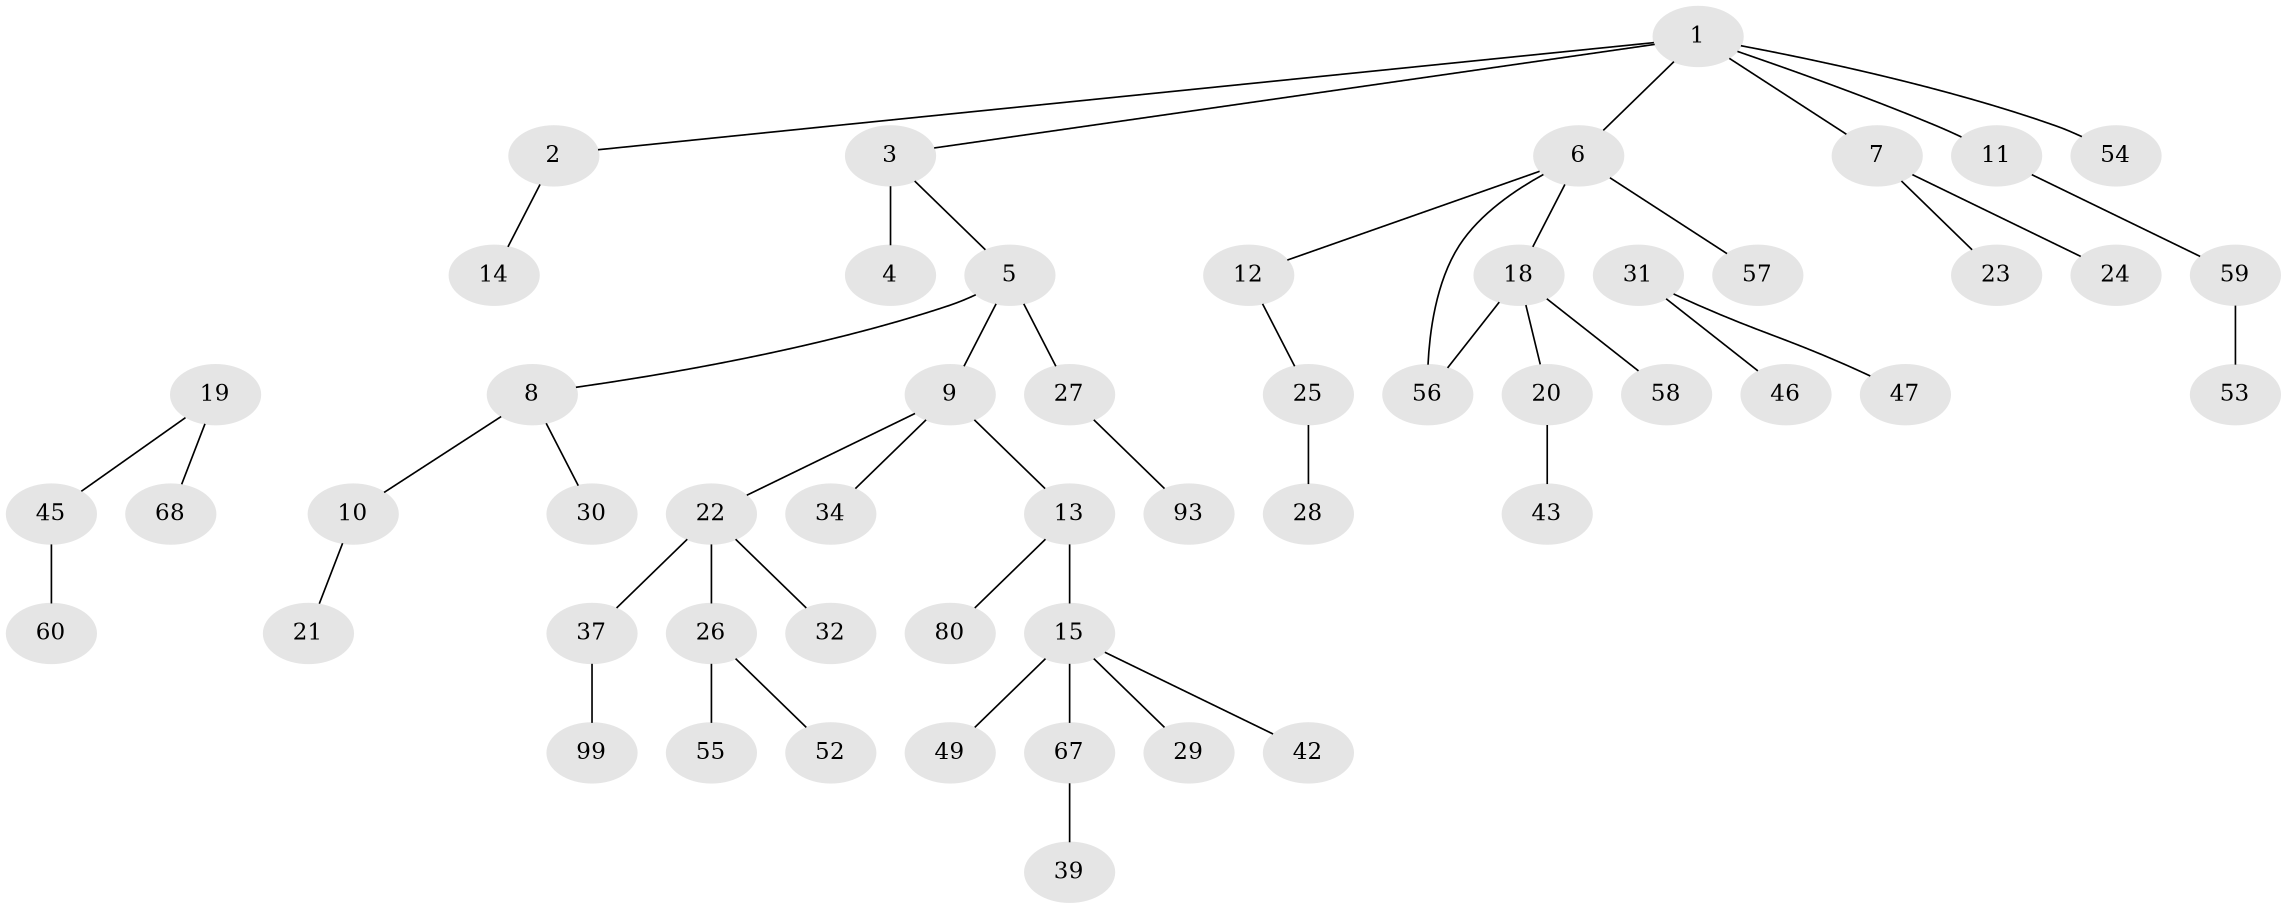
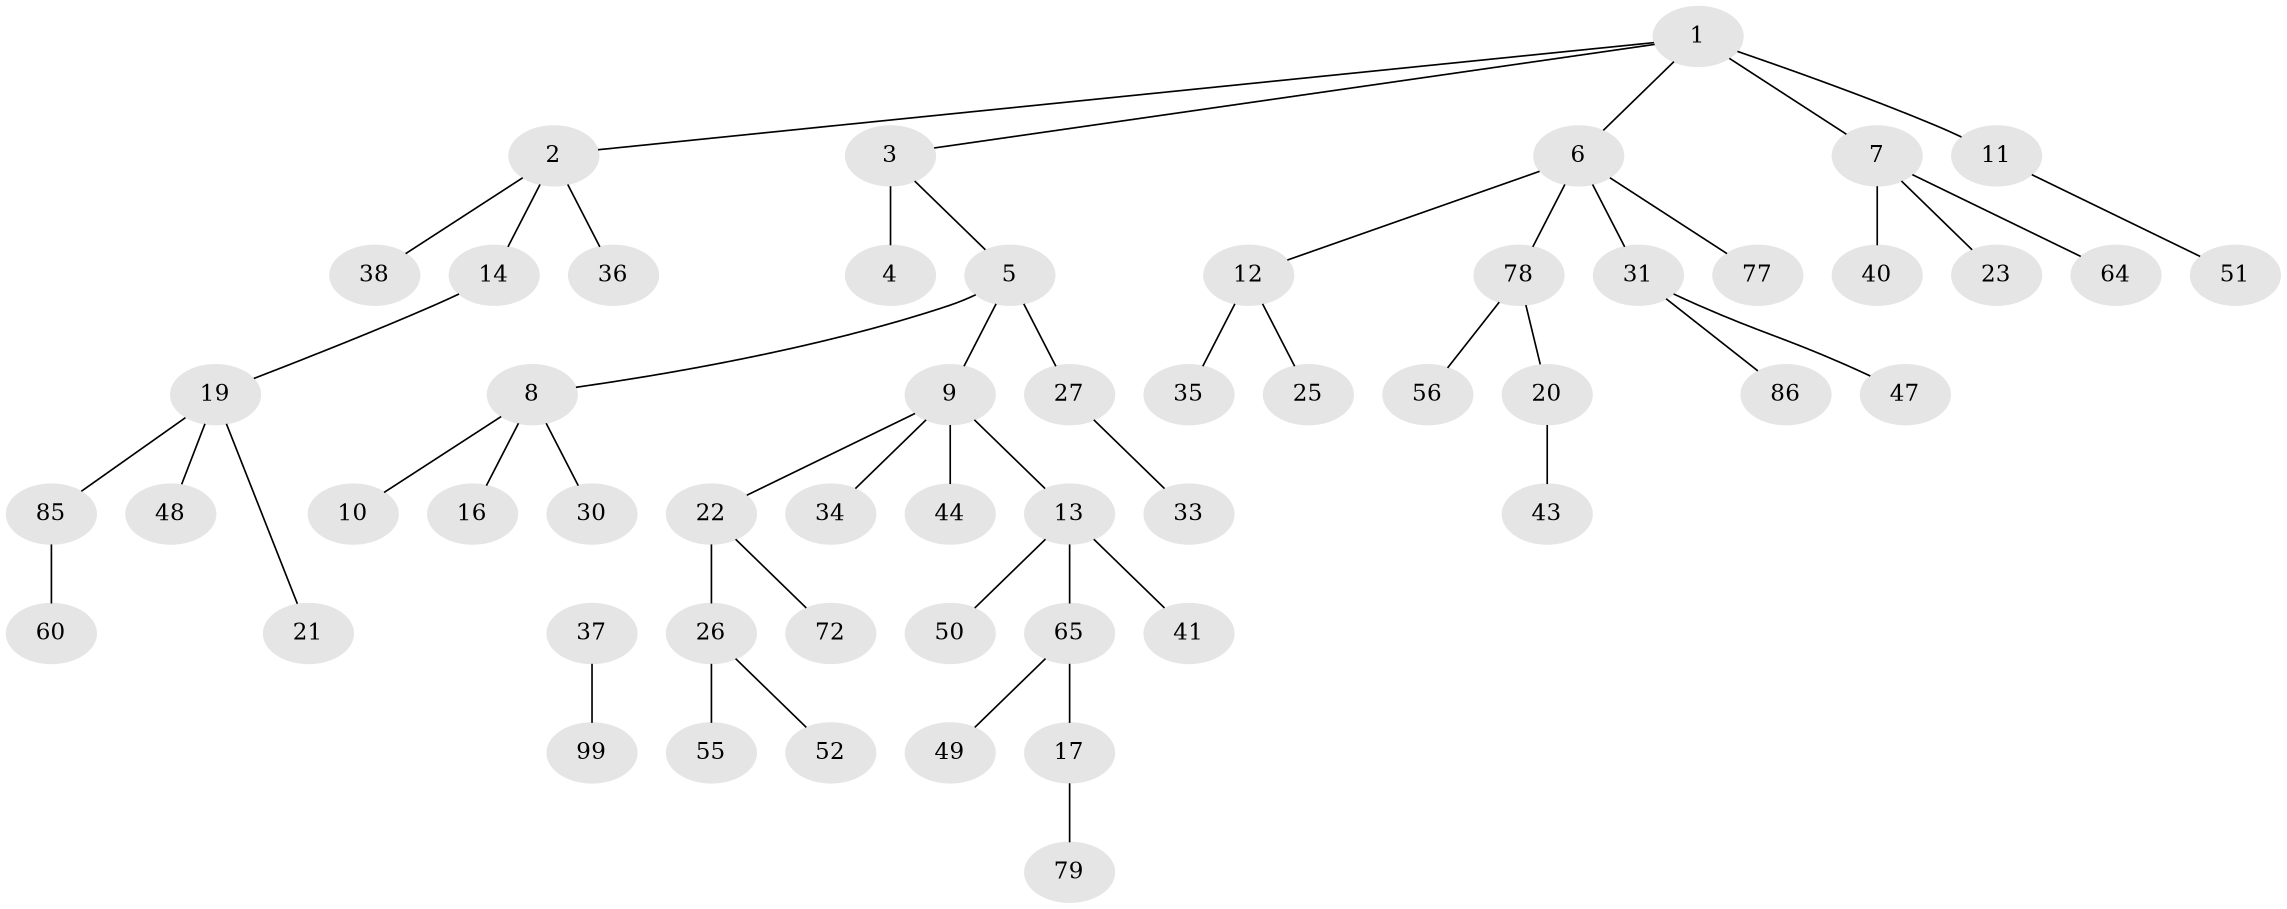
(2116, 156) -> none
(1456, 251) -> (1609, 216)
none -> (375, 275)
none -> (614, 275)
(1519, 275) -> (1519, 275)
(1758, 275) -> (1758, 275)
none -> (1877, 275)
(2116, 275) -> (2116, 275)
(2235, 275) -> (2235, 275)
none -> (357, 338)
none -> (1189, 395)
(1667, 395) -> none
(1786, 395) -> (1786, 395)
(2235, 395) -> none
(51, 514) -> (51, 514)
(171, 514) -> (171, 514)
none -> (473, 514)
none -> (950, 514)
(1189, 514) -> (1189, 514)
(1308, 514) -> none
(331, 573) -> (262, 514)
(652, 574) -> none
(831, 633) -> (831, 633)
(950, 633) -> (950, 633)
(1070, 633) -> (1070, 633)
none -> (1189, 633)
(1070, 753) -> (1070, 753)
(1189, 753) -> none
(1308, 753) -> none
(1070, 872) -> (1070, 872)
